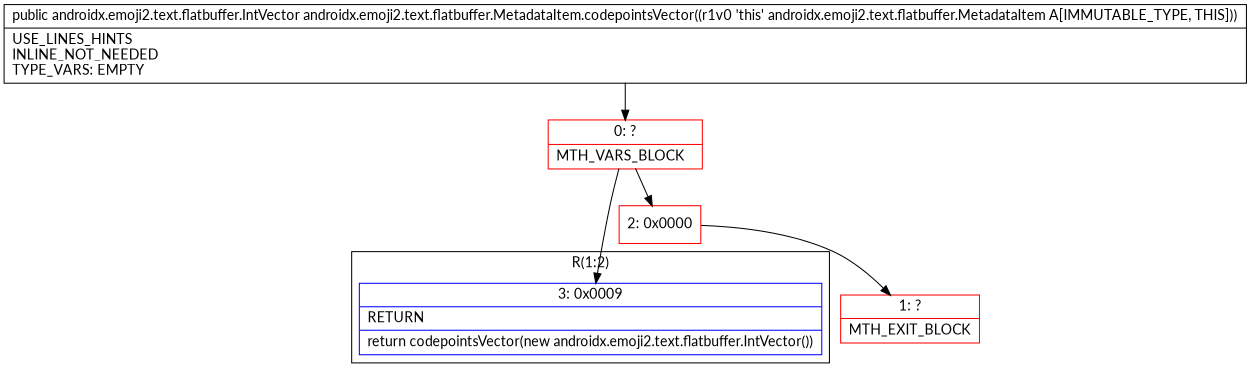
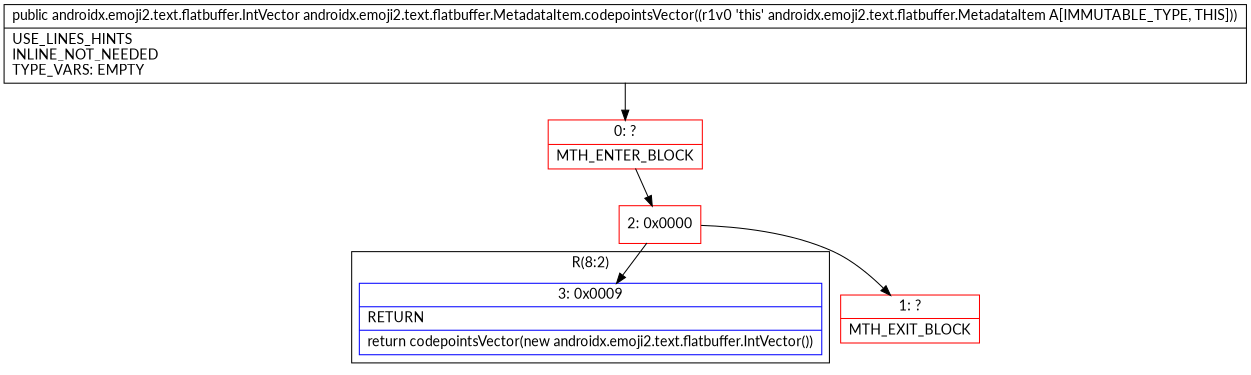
(621, 156) -> (625, 156)
(607, 221) -> (635, 259)
(591, 263) -> (591, 263)
